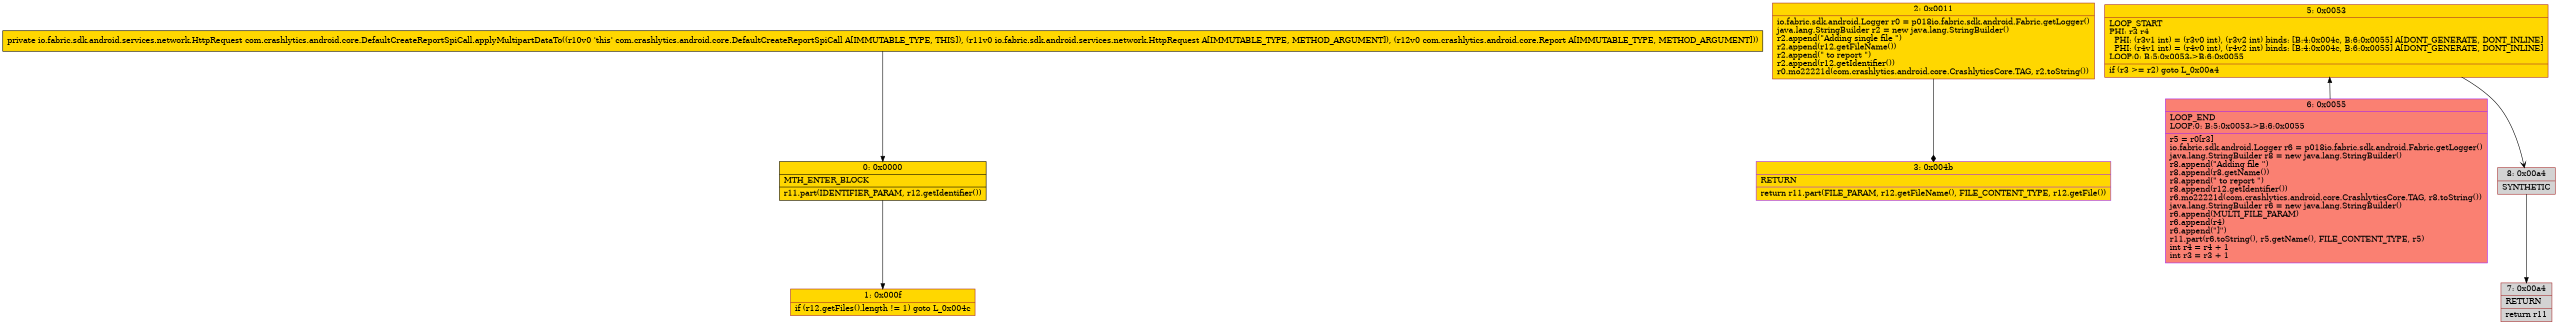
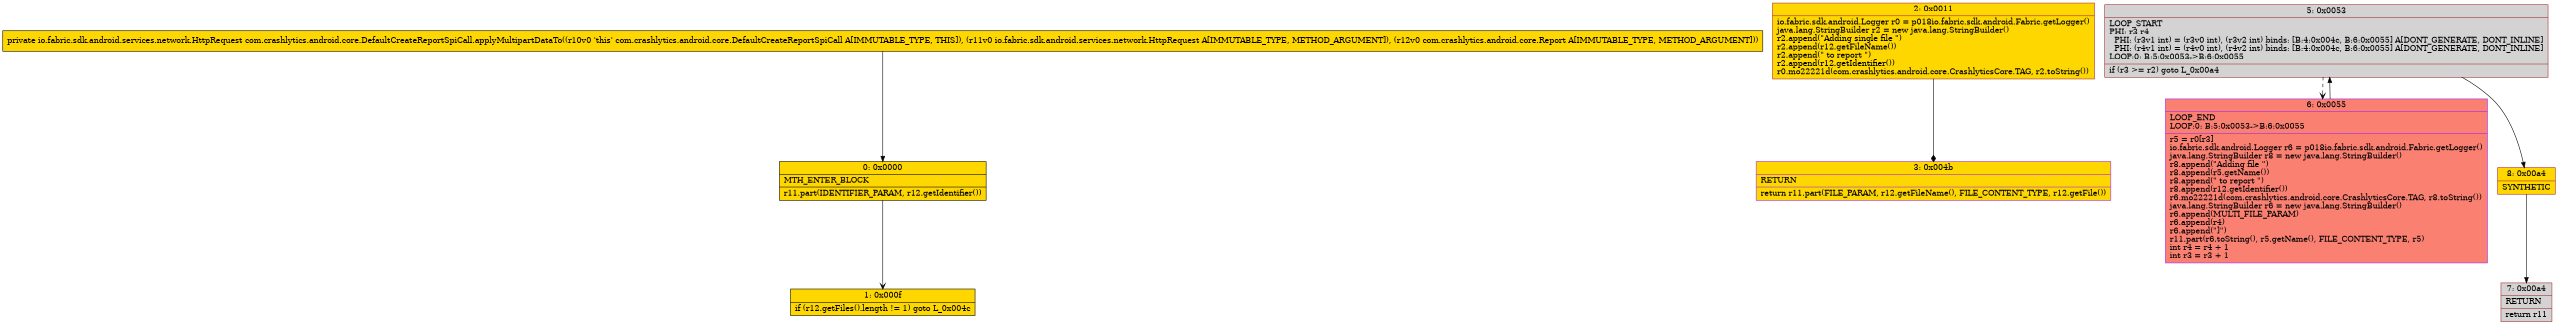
(2326, 41) -> (2326, 41)
none -> (2323, 85)
(2503, 112) -> (2503, 112)
(2220, 173) -> (2220, 173)
(2526, 181) -> (2526, 181)
(883, 242) -> (883, 242)
(883, 302) -> (883, 302)
